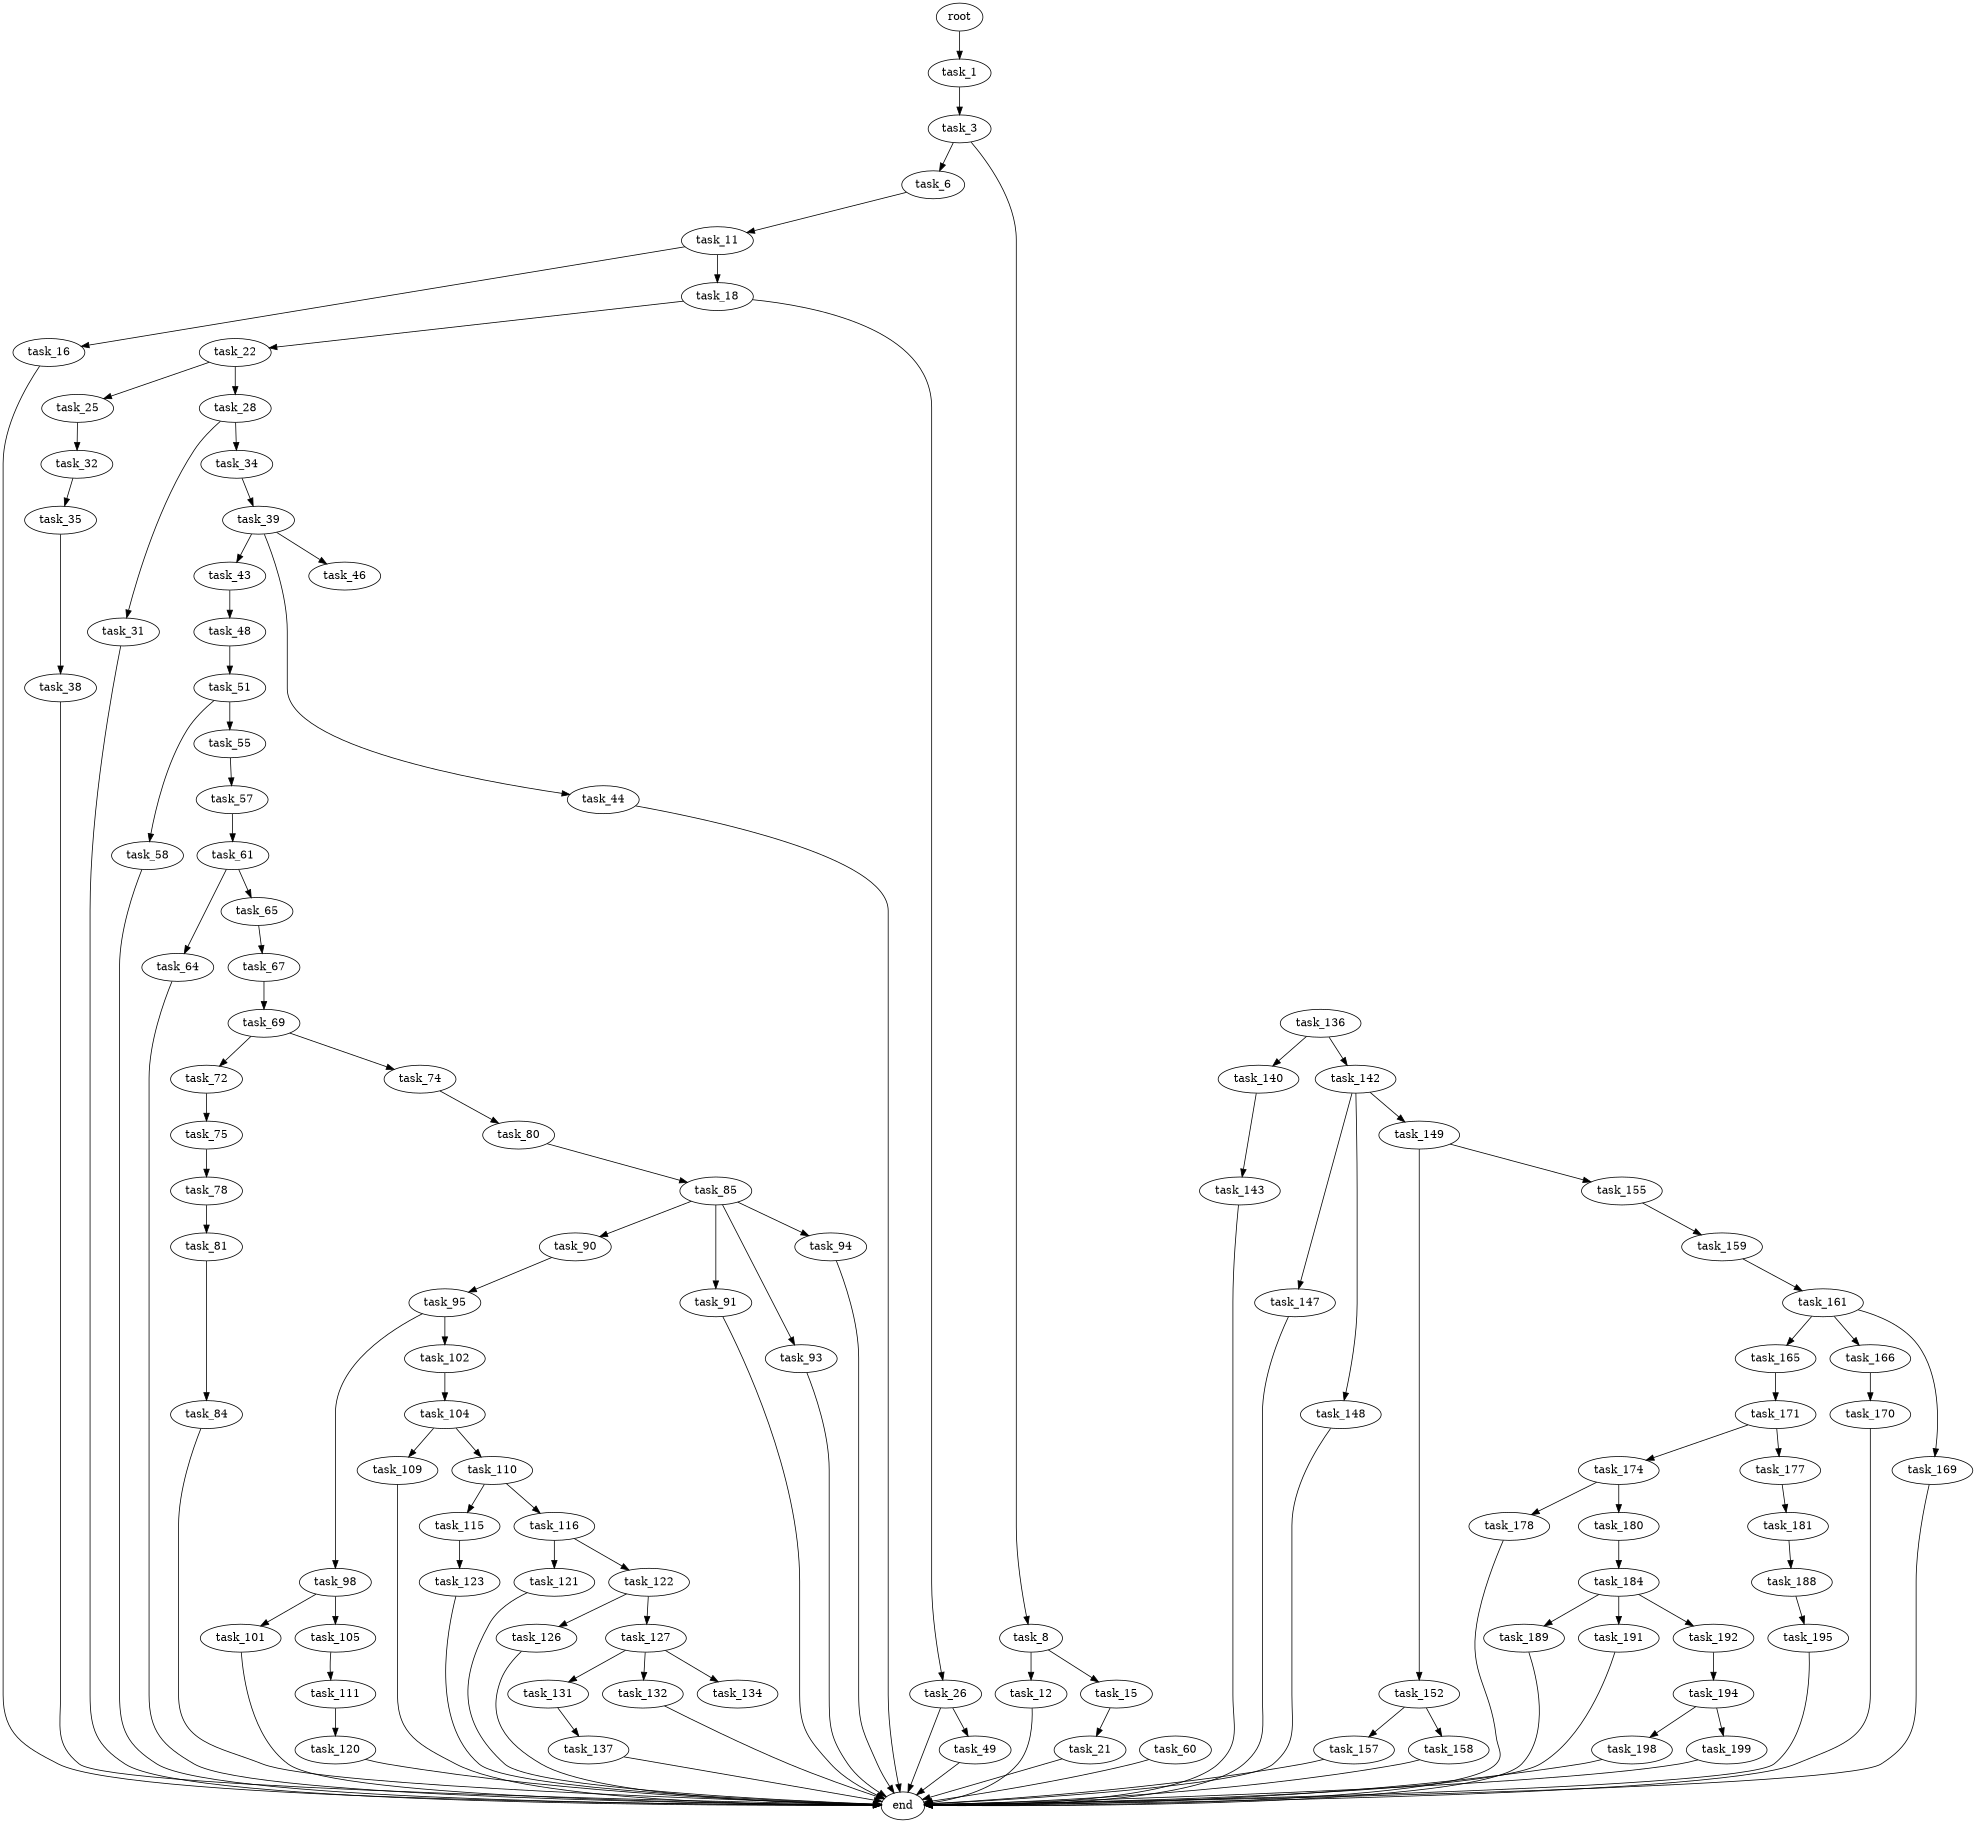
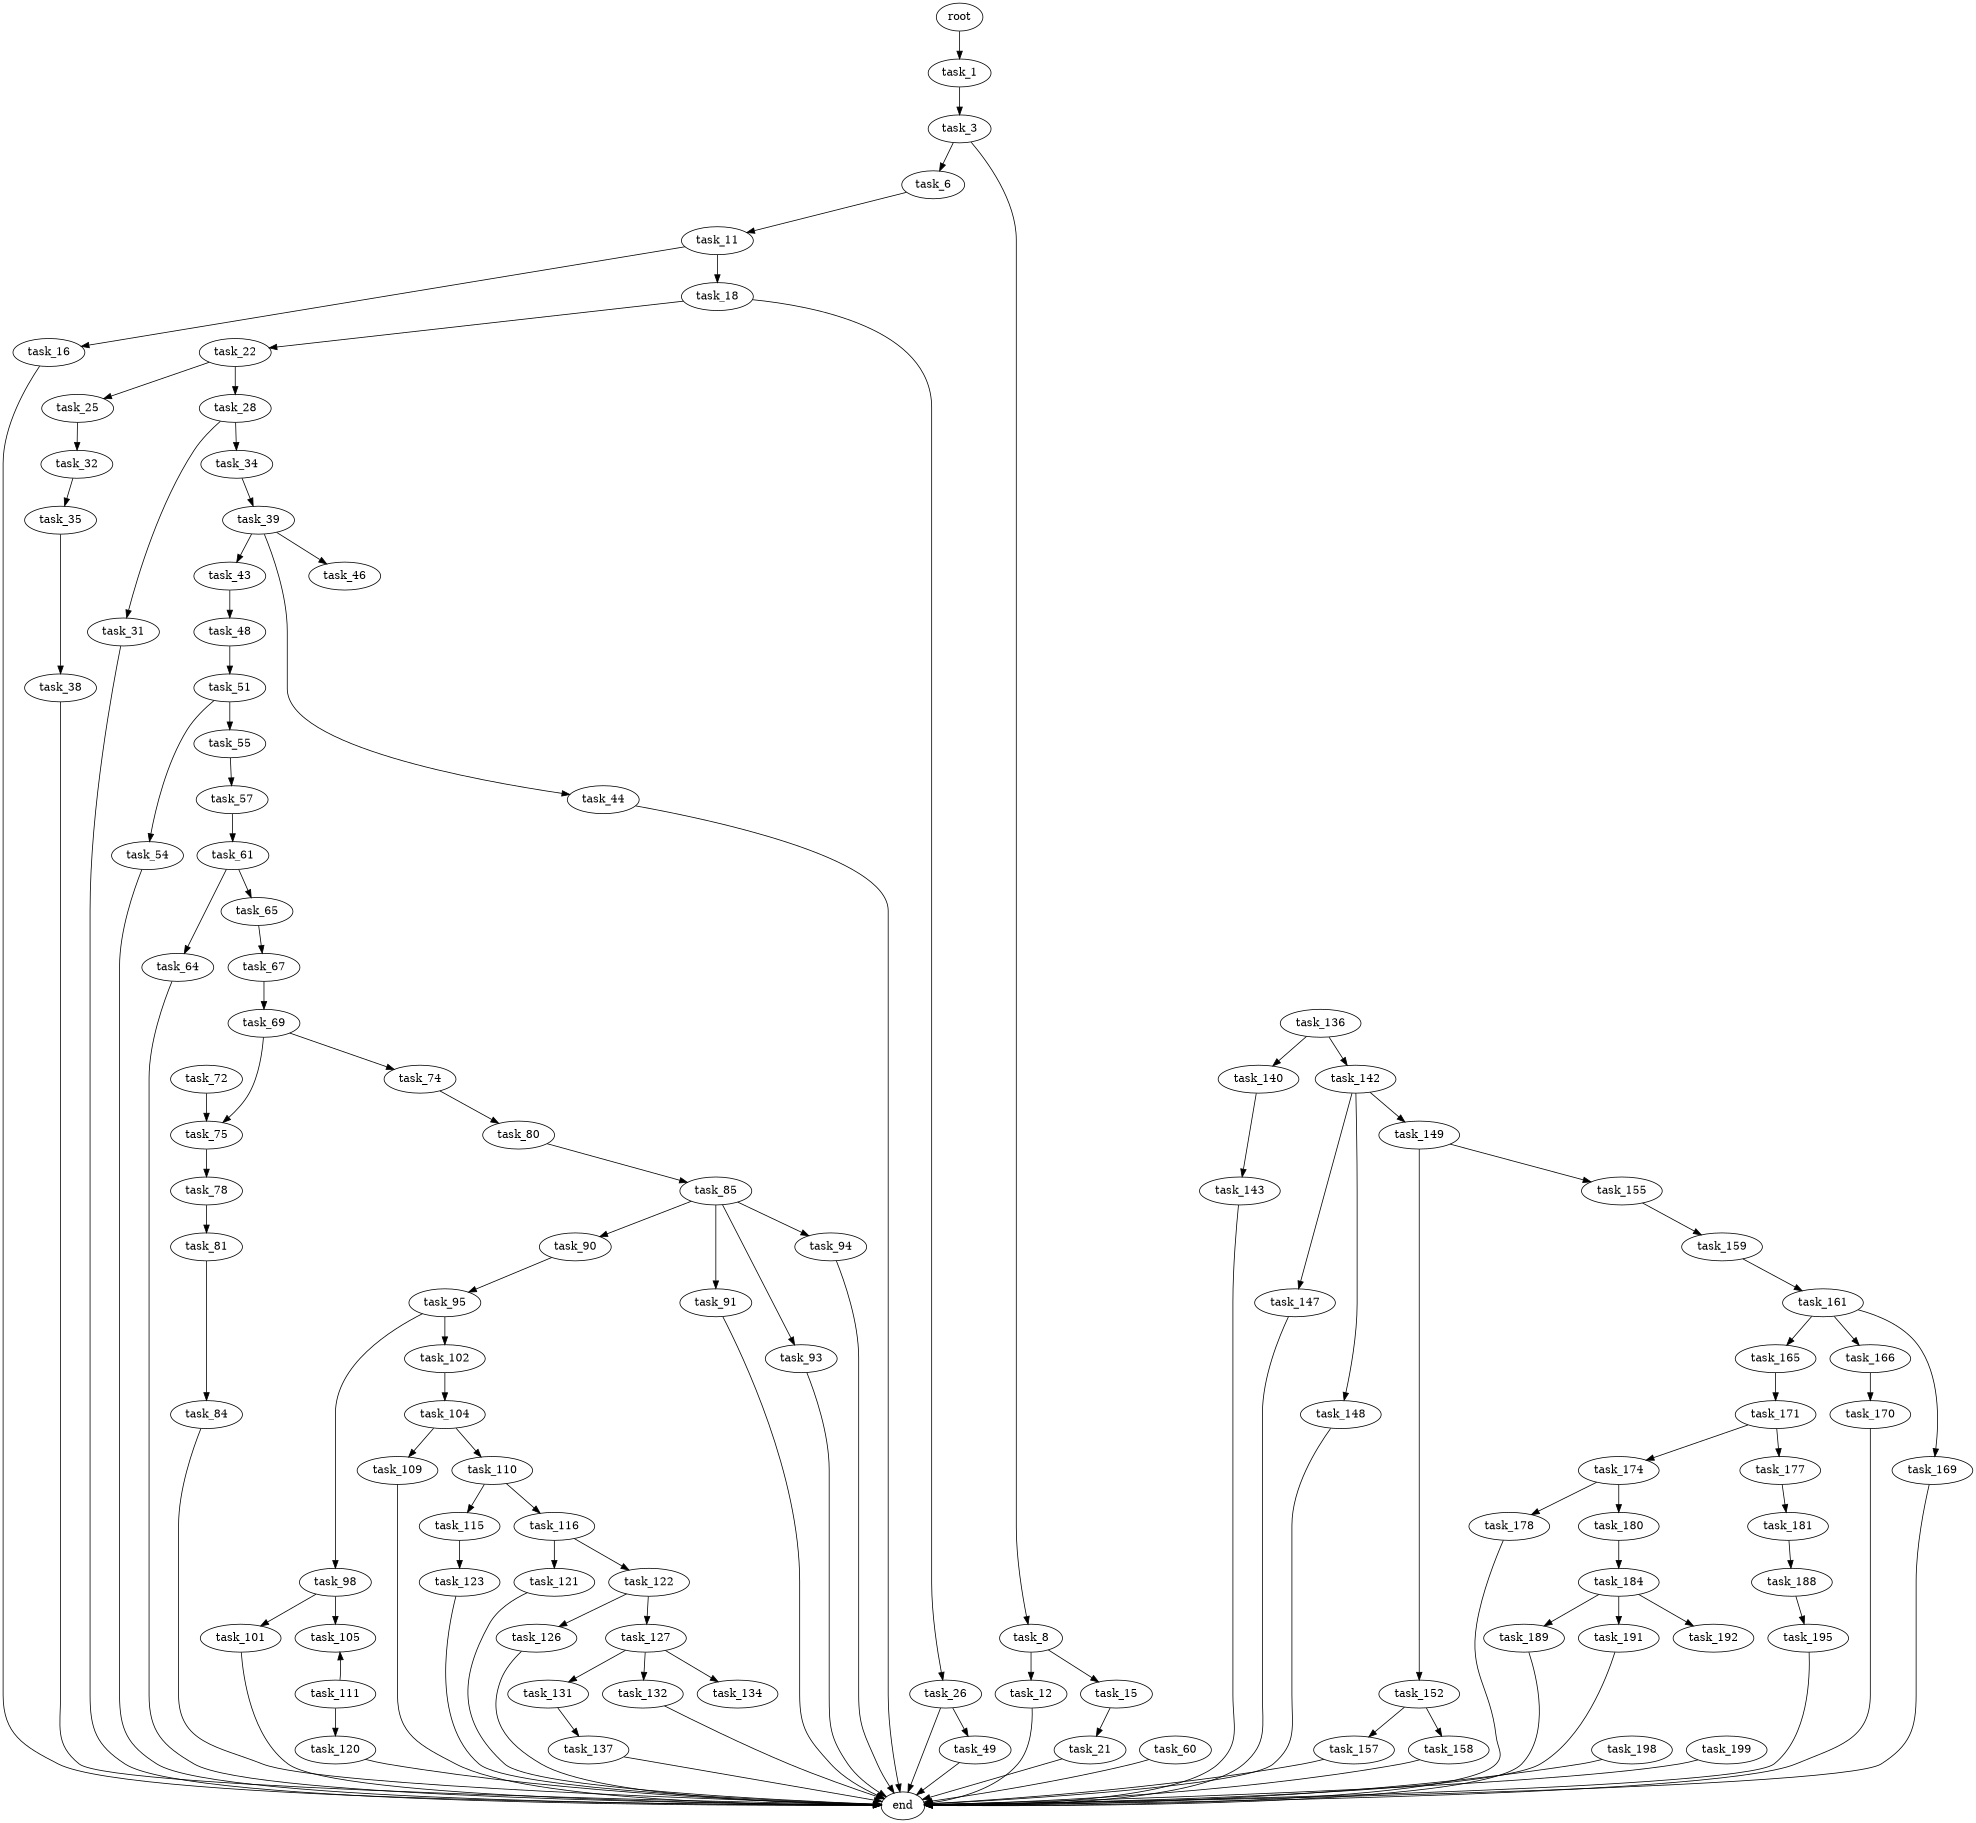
(148, 856) -> (148, 856)
(238, 1049) -> (255, 1081)
(330, 1662) -> (341, 1670)
(1713, 1694) -> none
